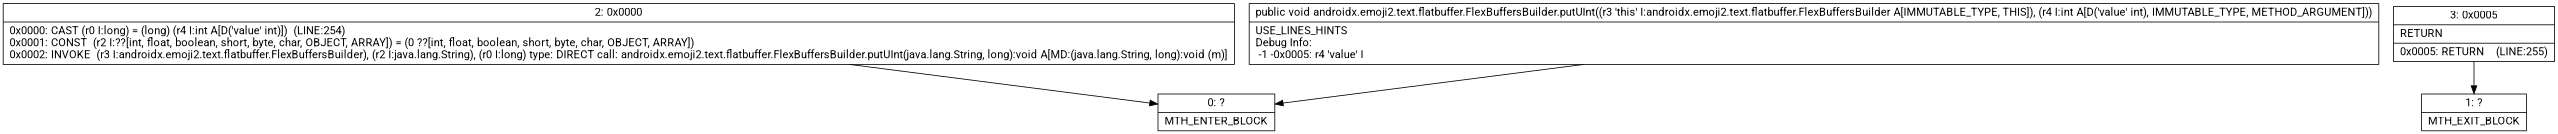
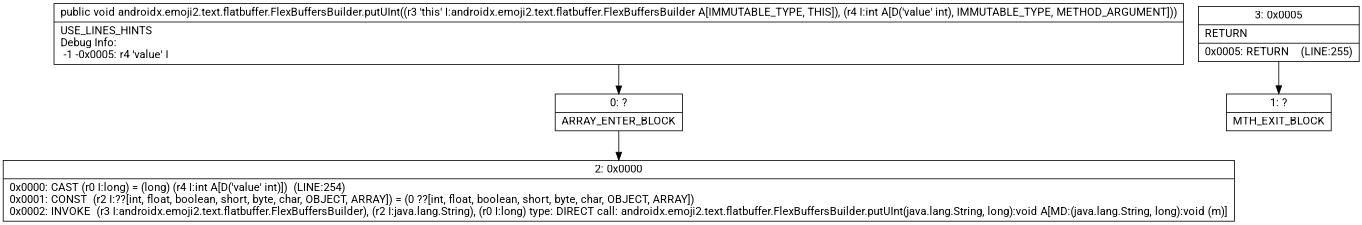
(1000, 84) -> (619, 142)
(1216, 121) -> (619, 121)
